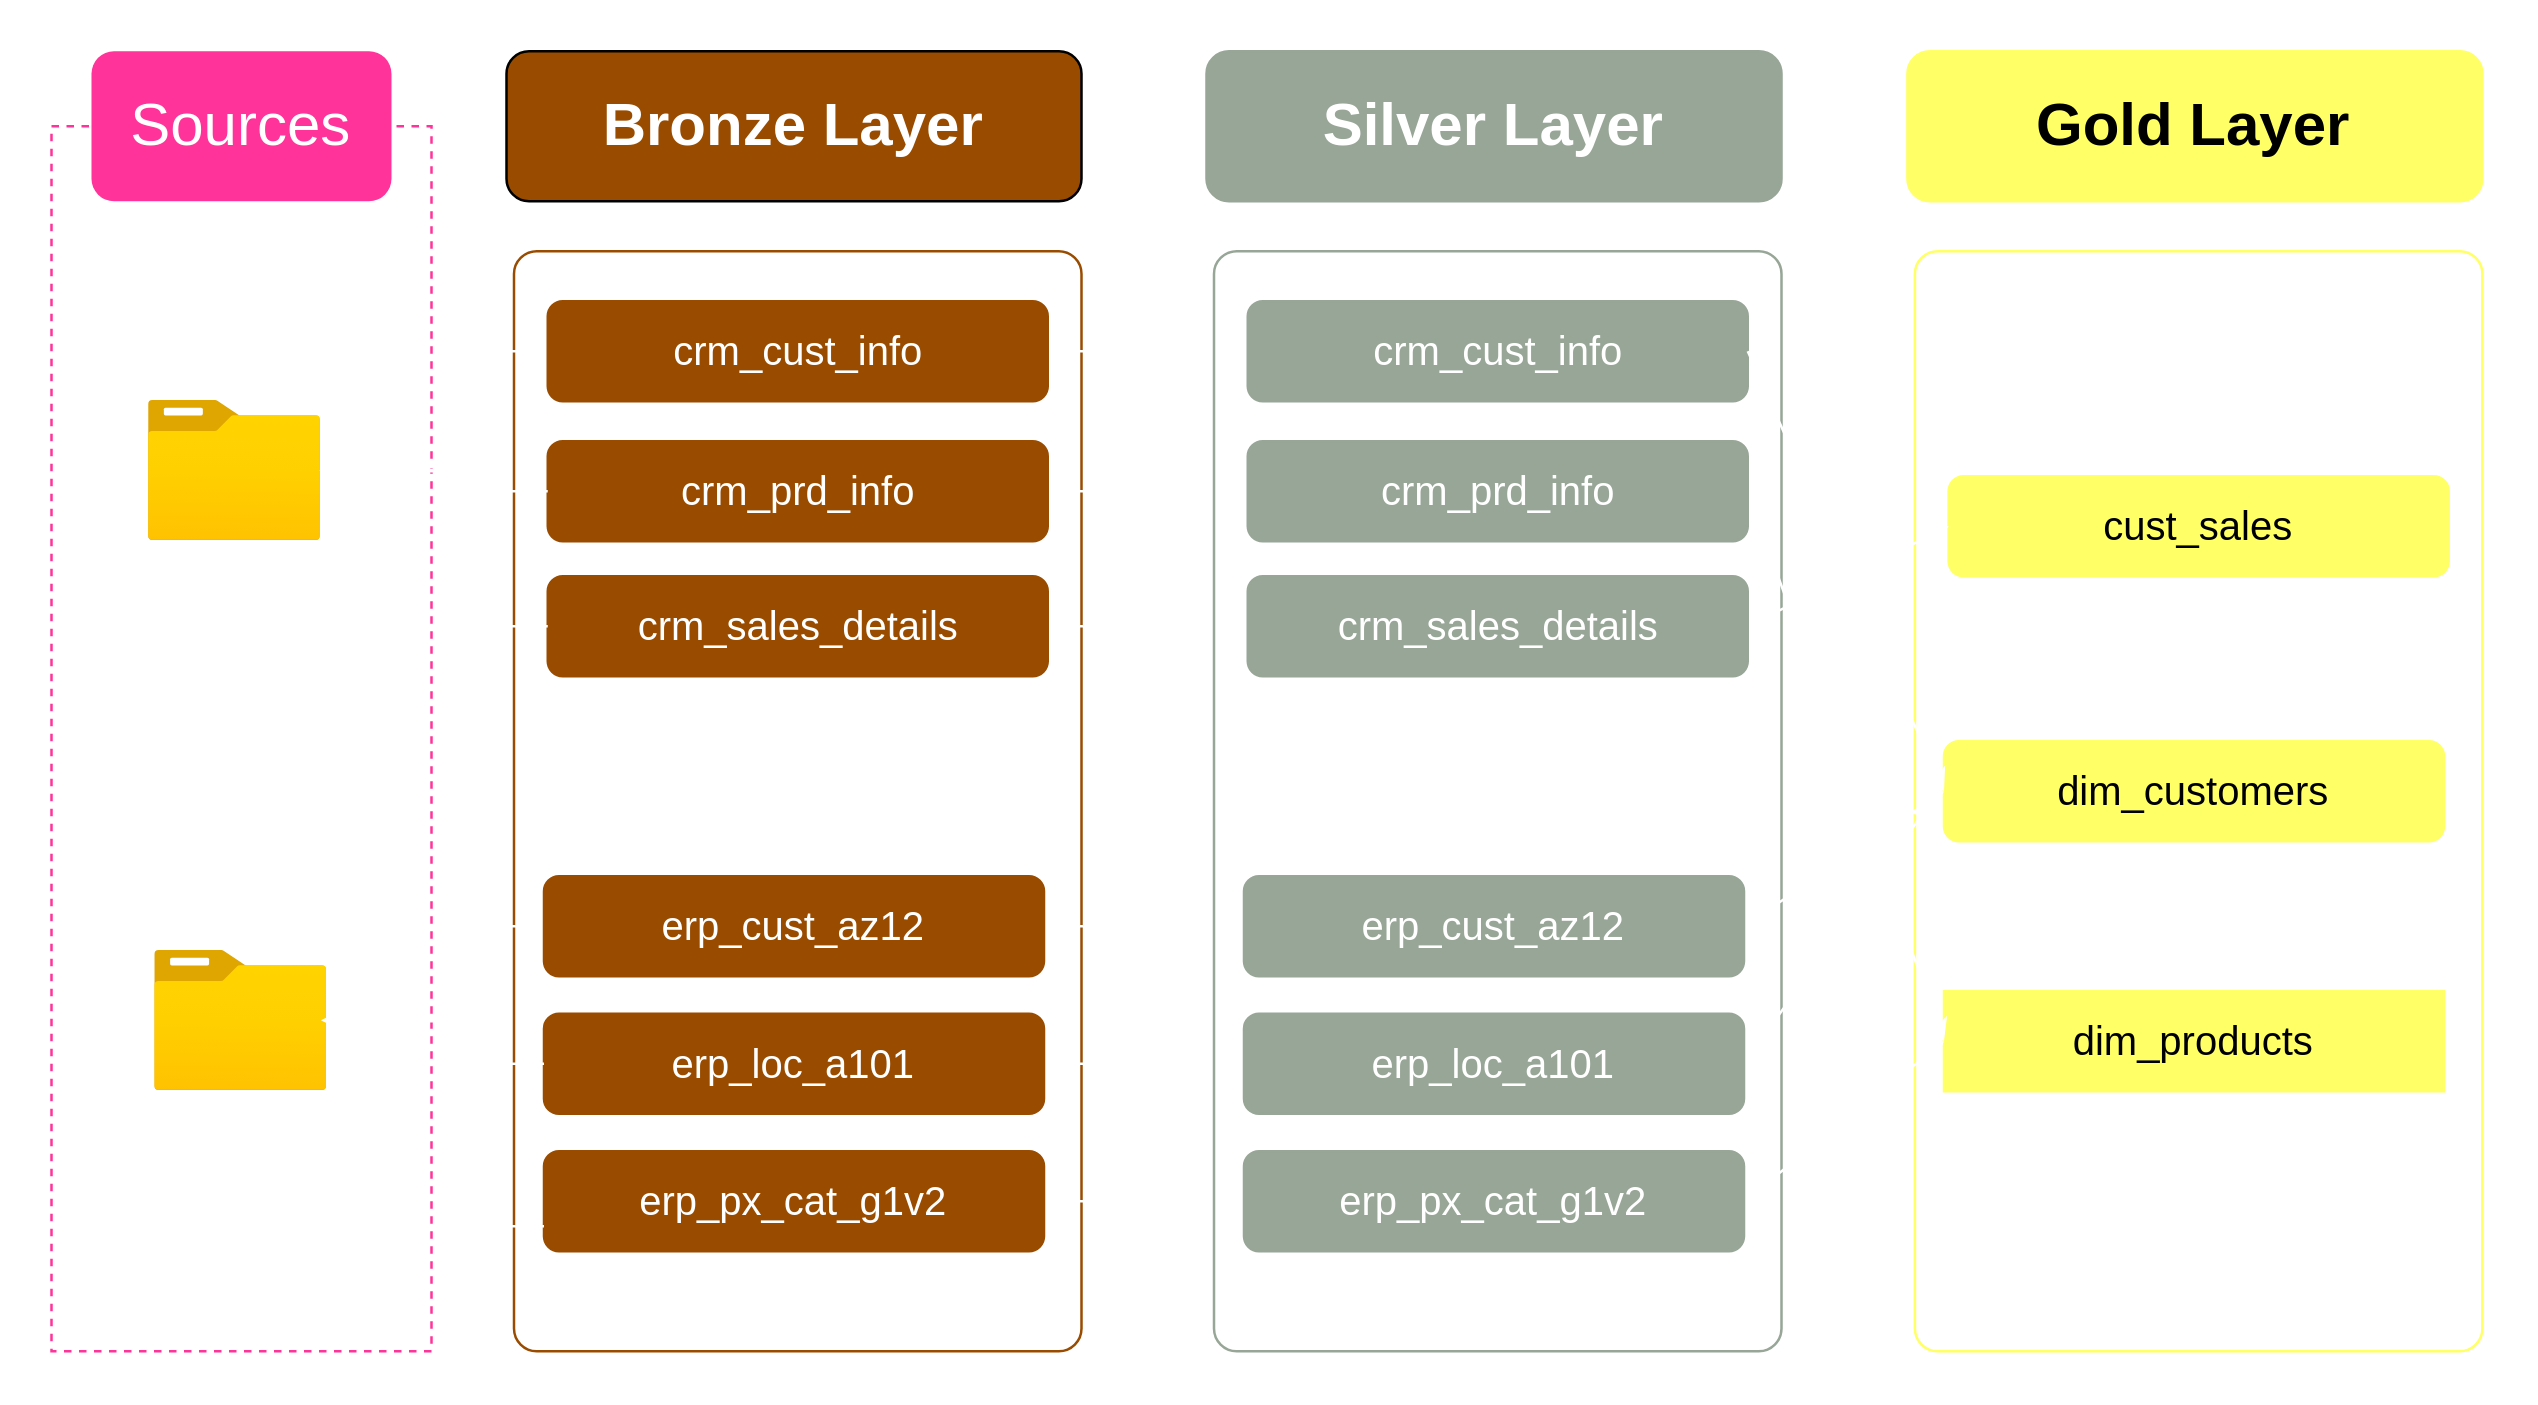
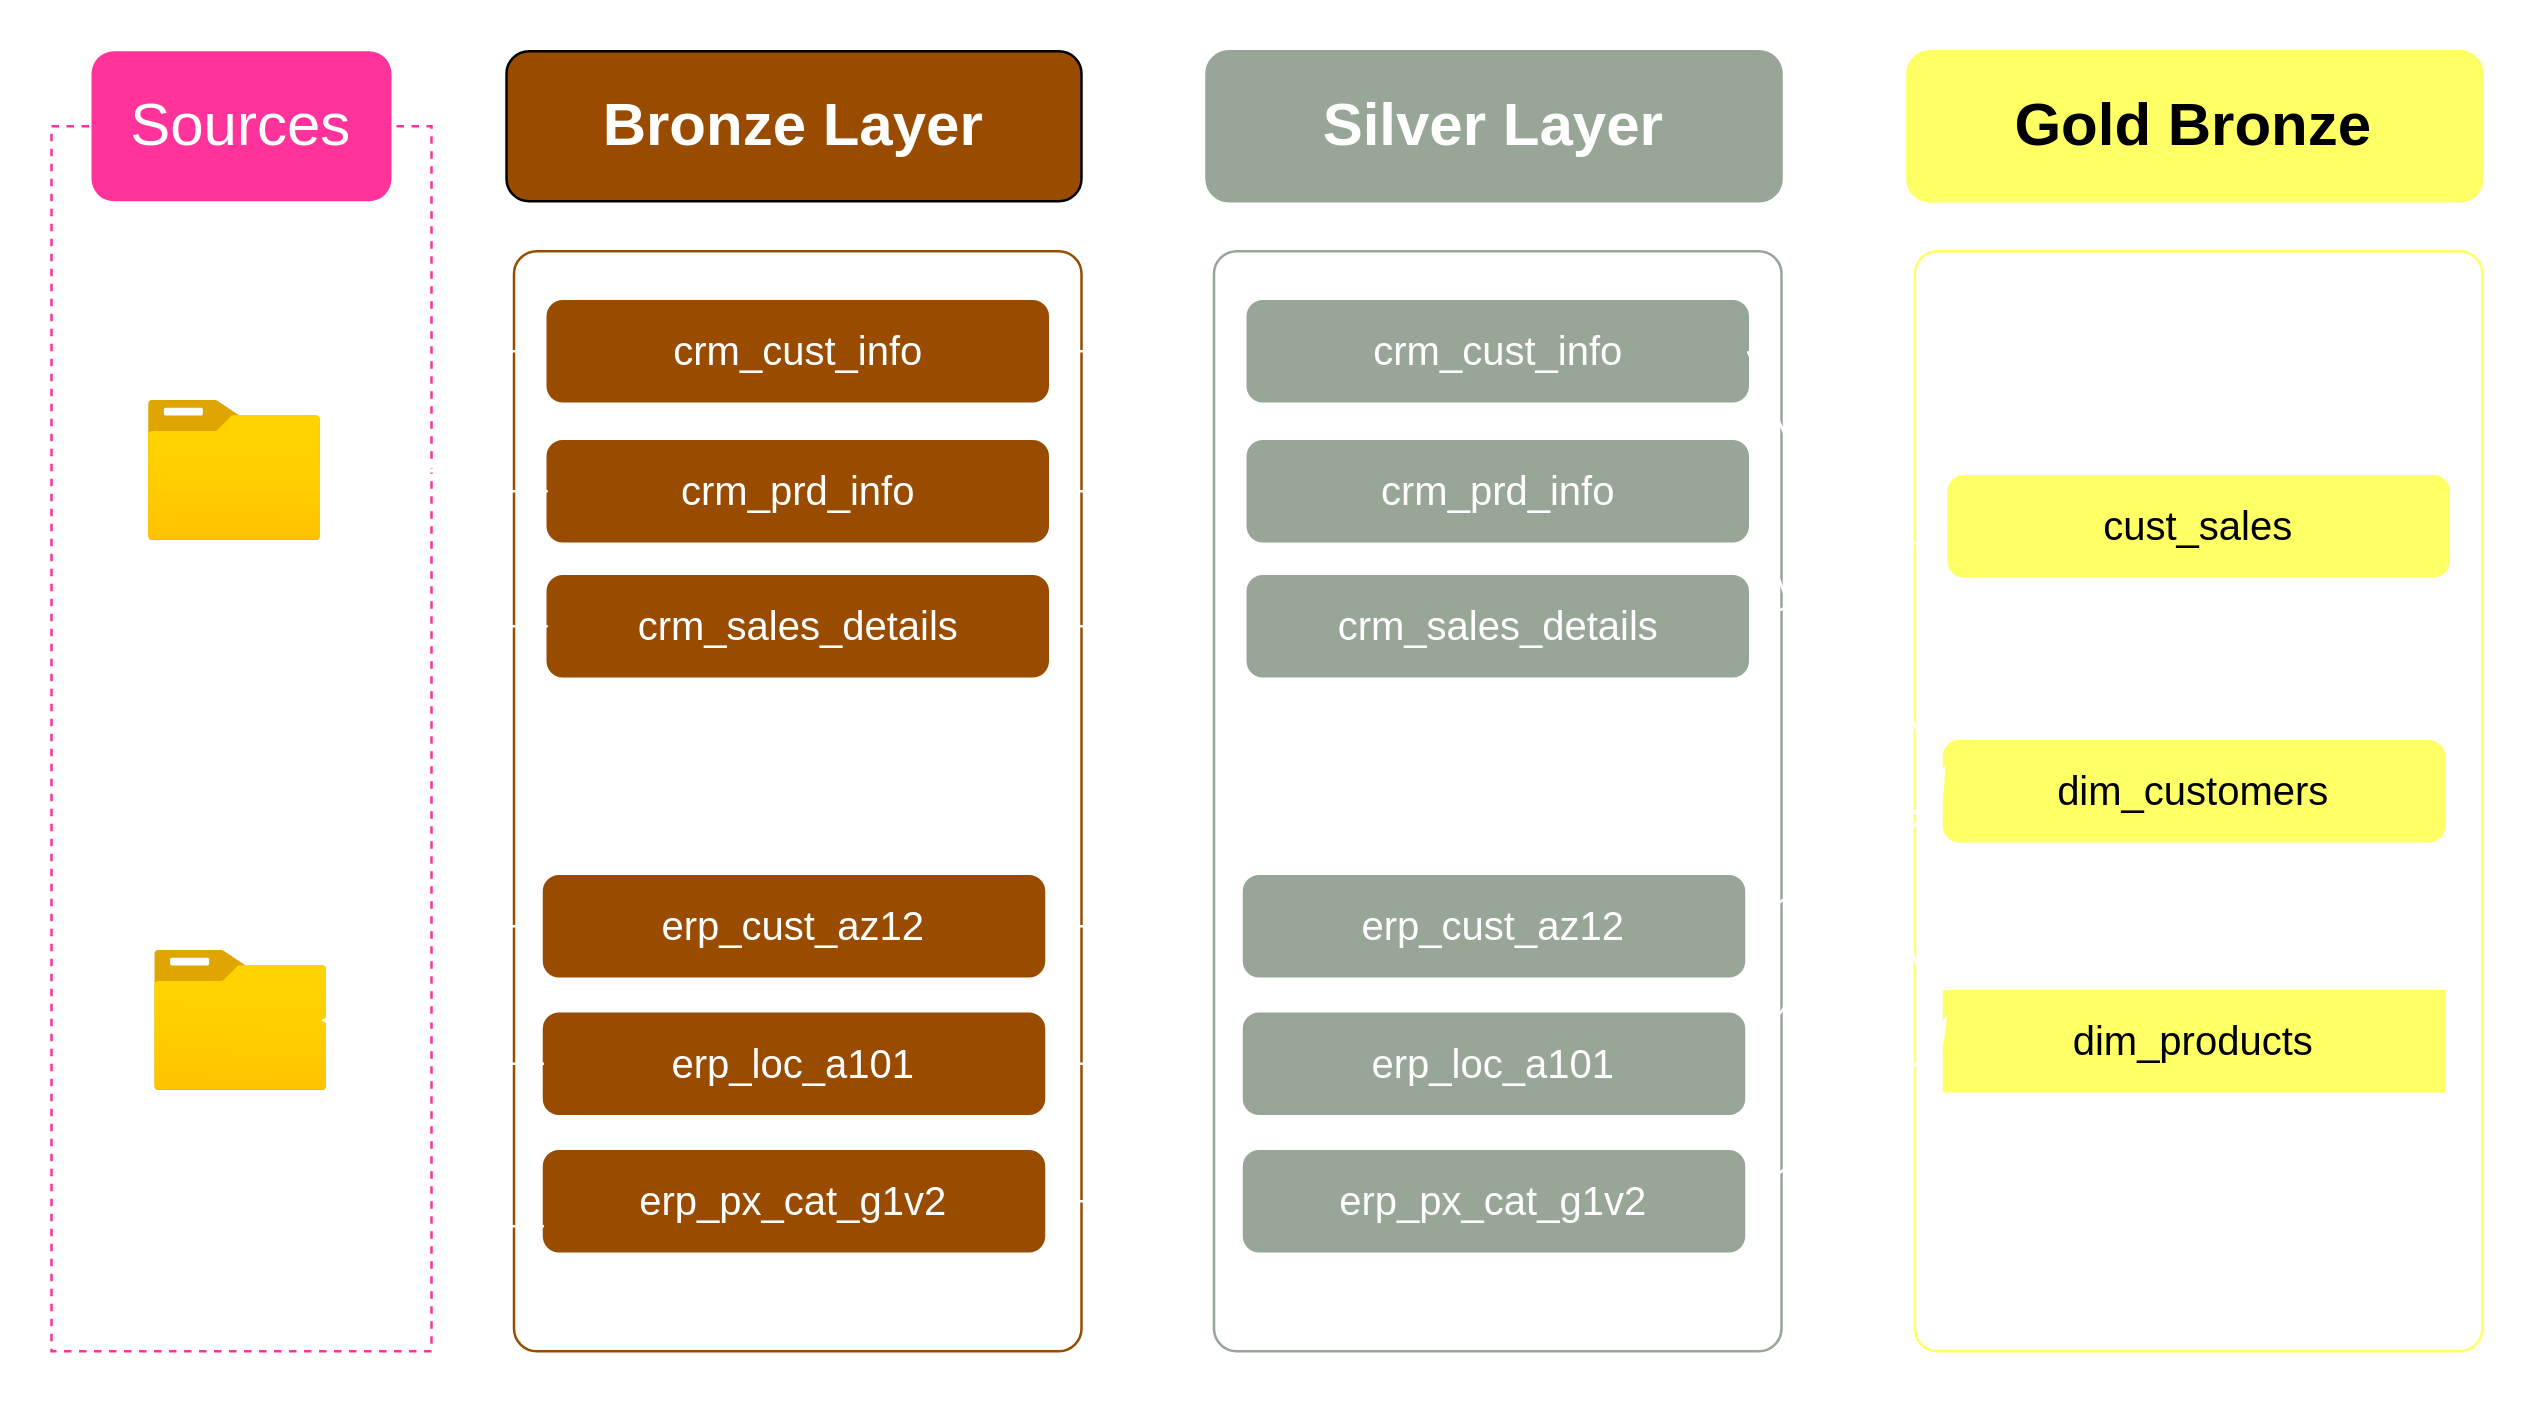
(2194, 126) -> (2194, 126)
